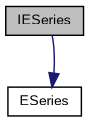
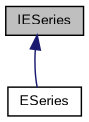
(54, 54) -> (35, 69)
